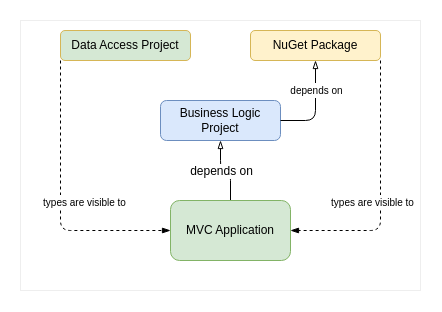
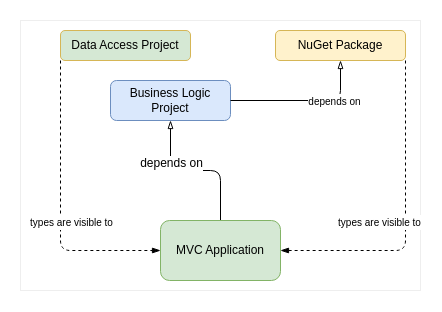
(316, 46) -> (341, 46)
(221, 121) -> (171, 101)
(231, 231) -> (221, 251)
